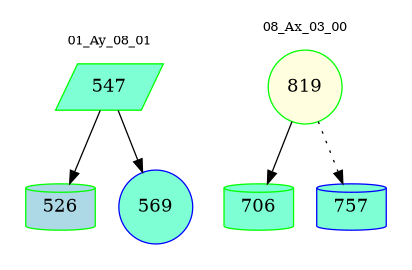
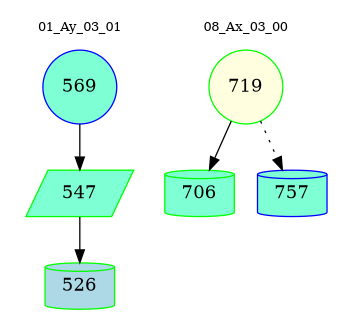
(109, 41) -> (80, 28)
(305, 87) -> (246, 87)
(128, 135) -> (80, 140)
